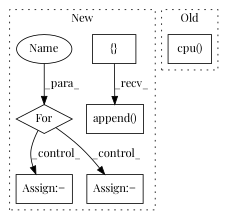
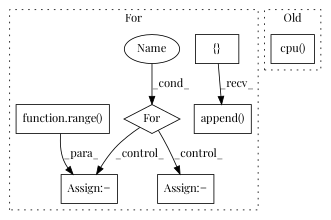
(82, 19) -> (134, 19)
(62, 84) -> (171, 84)
none -> (63, 119)
